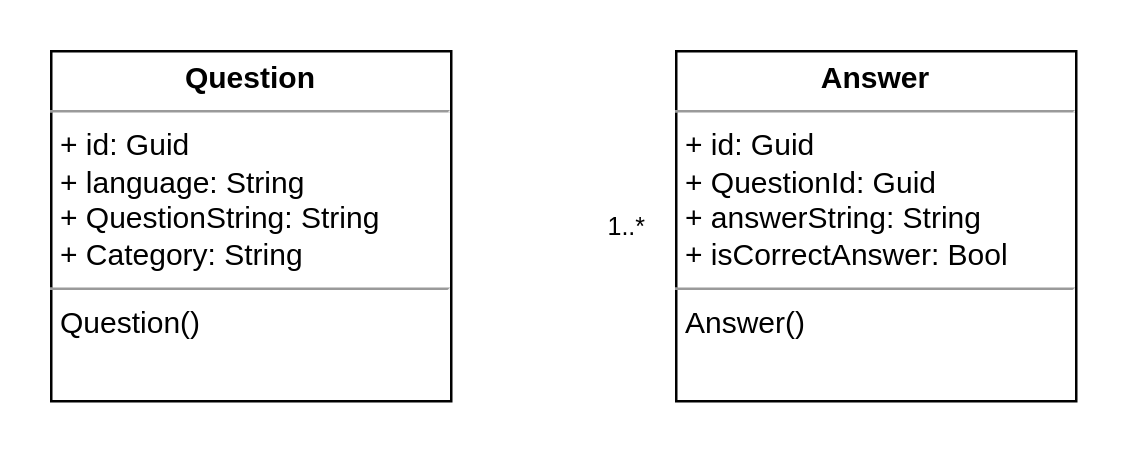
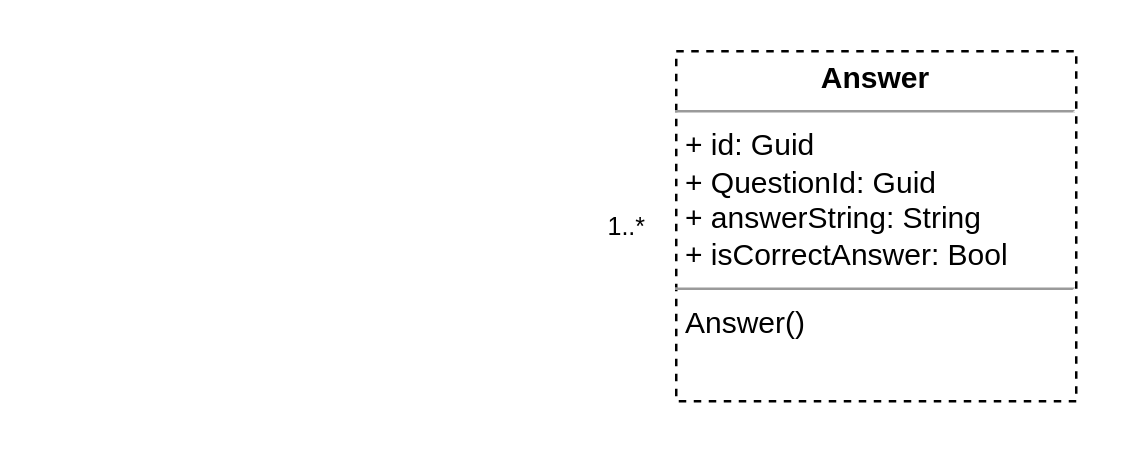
(251, 226) -> none
(876, 226) -> (876, 226)
